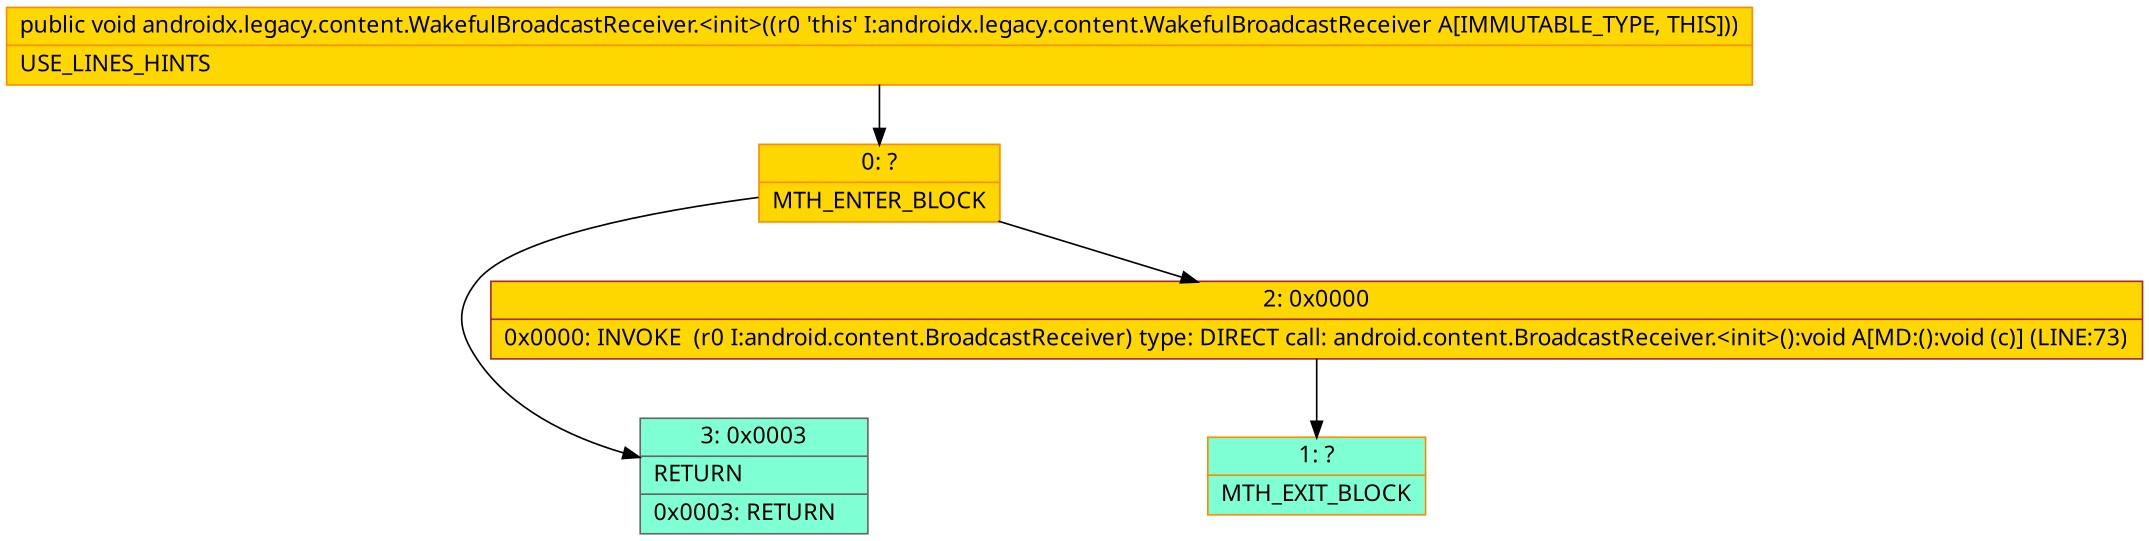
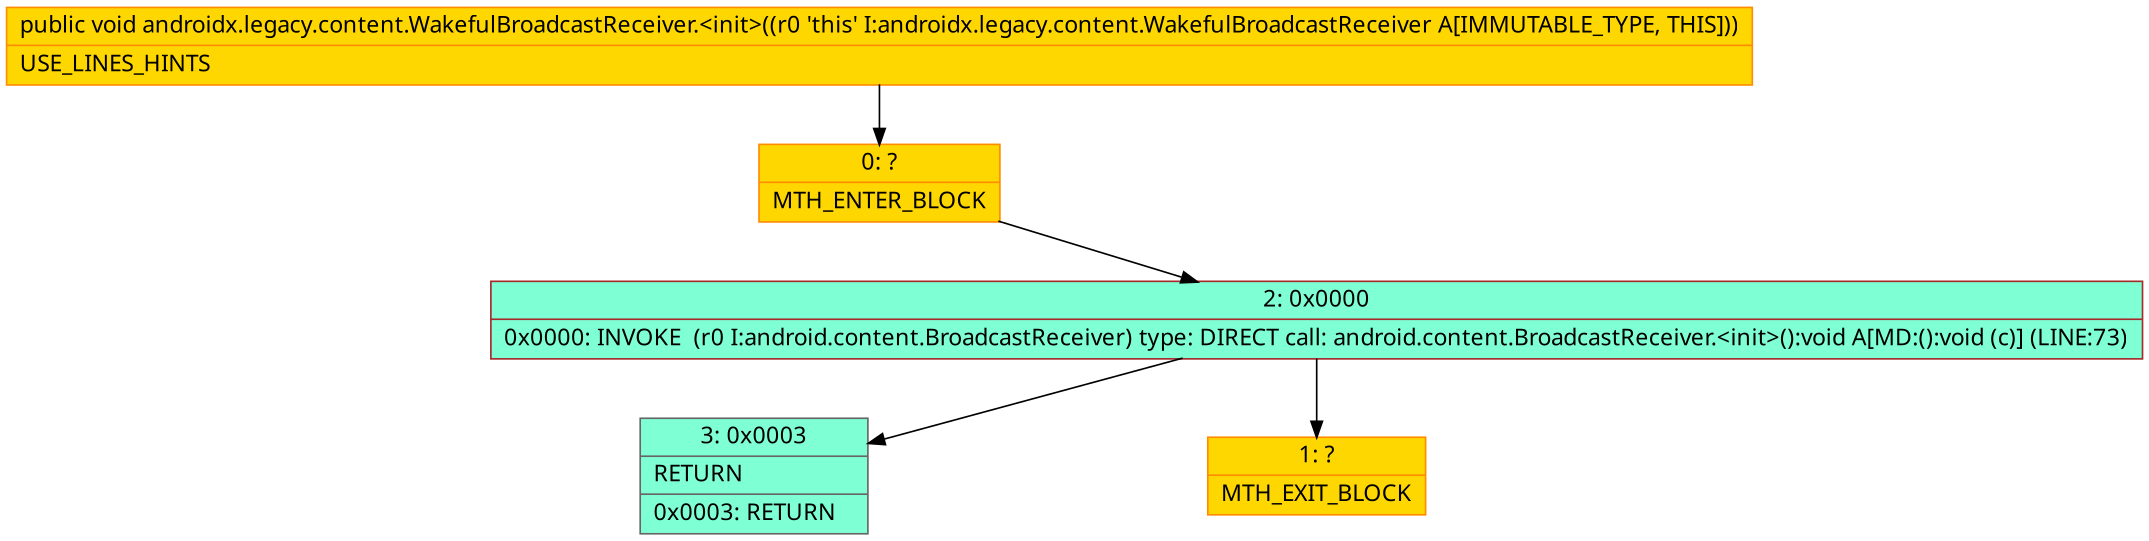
(490, 270) -> (1034, 399)
(1317, 320) -> (1317, 320)
(1317, 476) -> (1317, 476)
